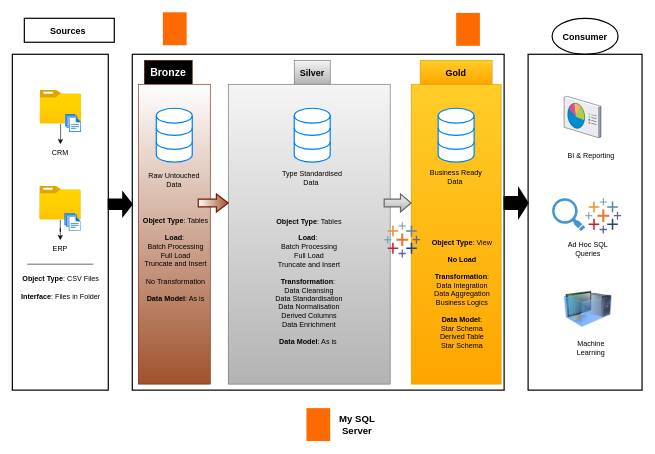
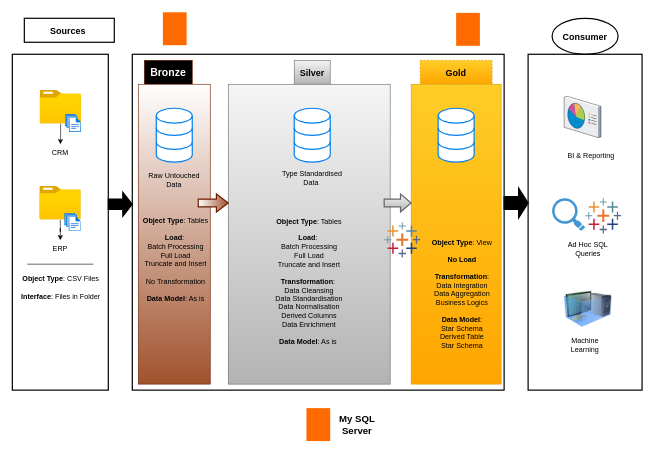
(456, 72) -> (456, 72)
(456, 177) -> none
(591, 348) -> (585, 345)
